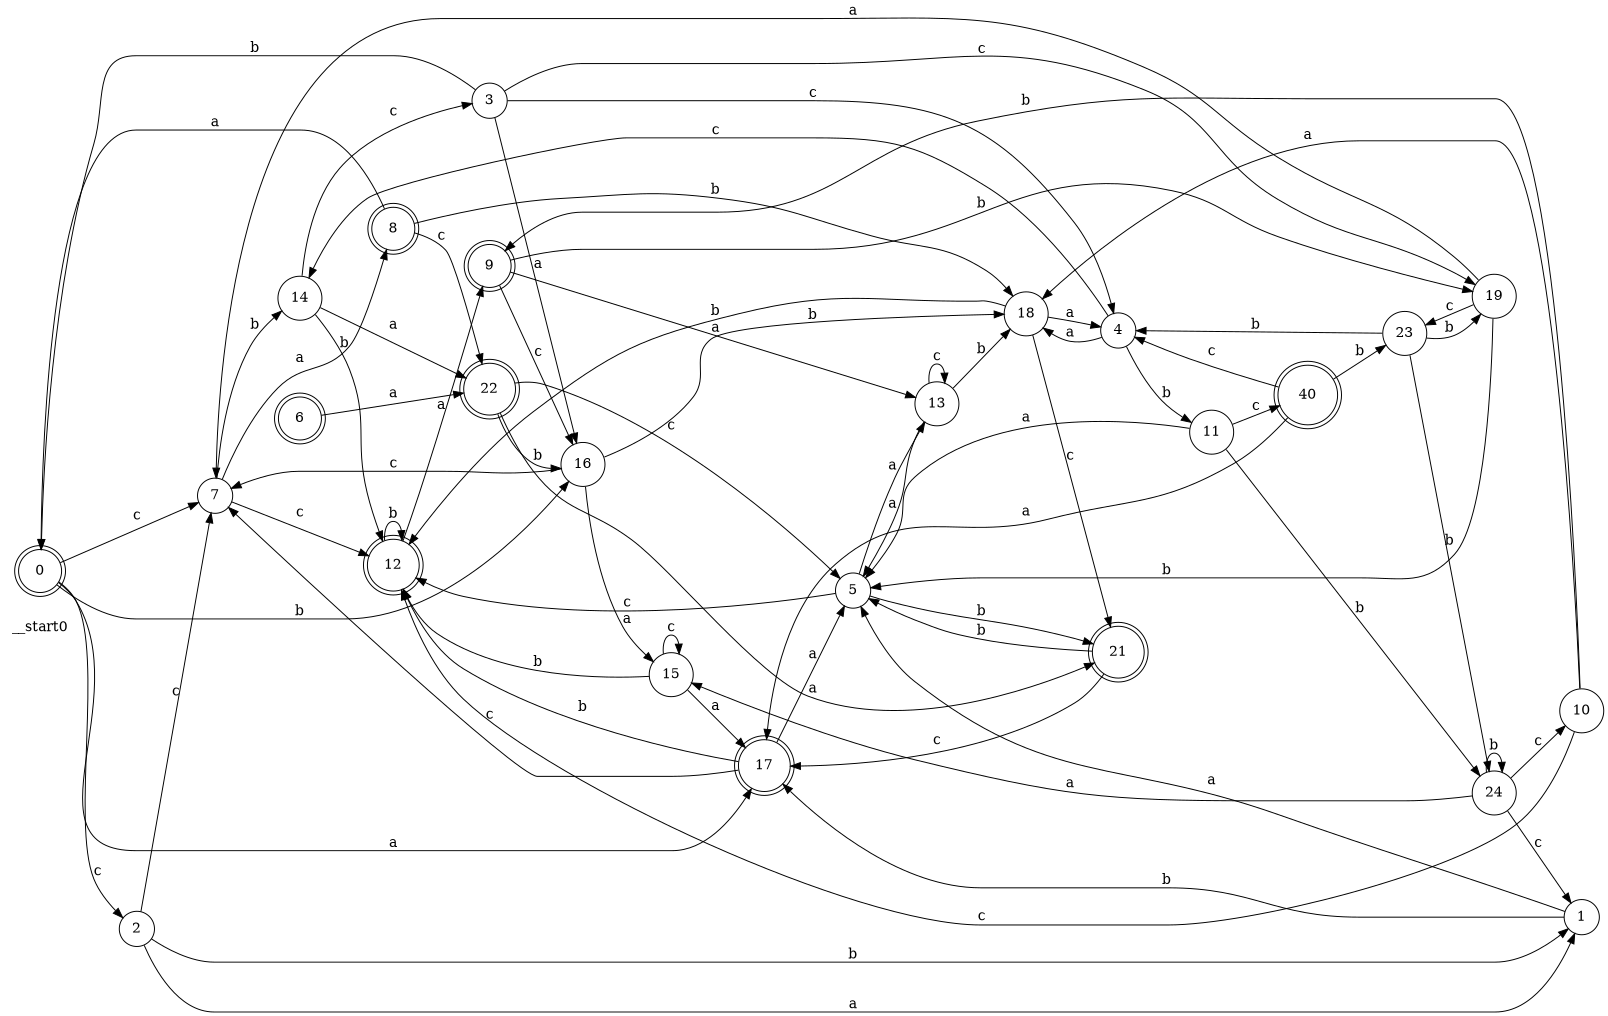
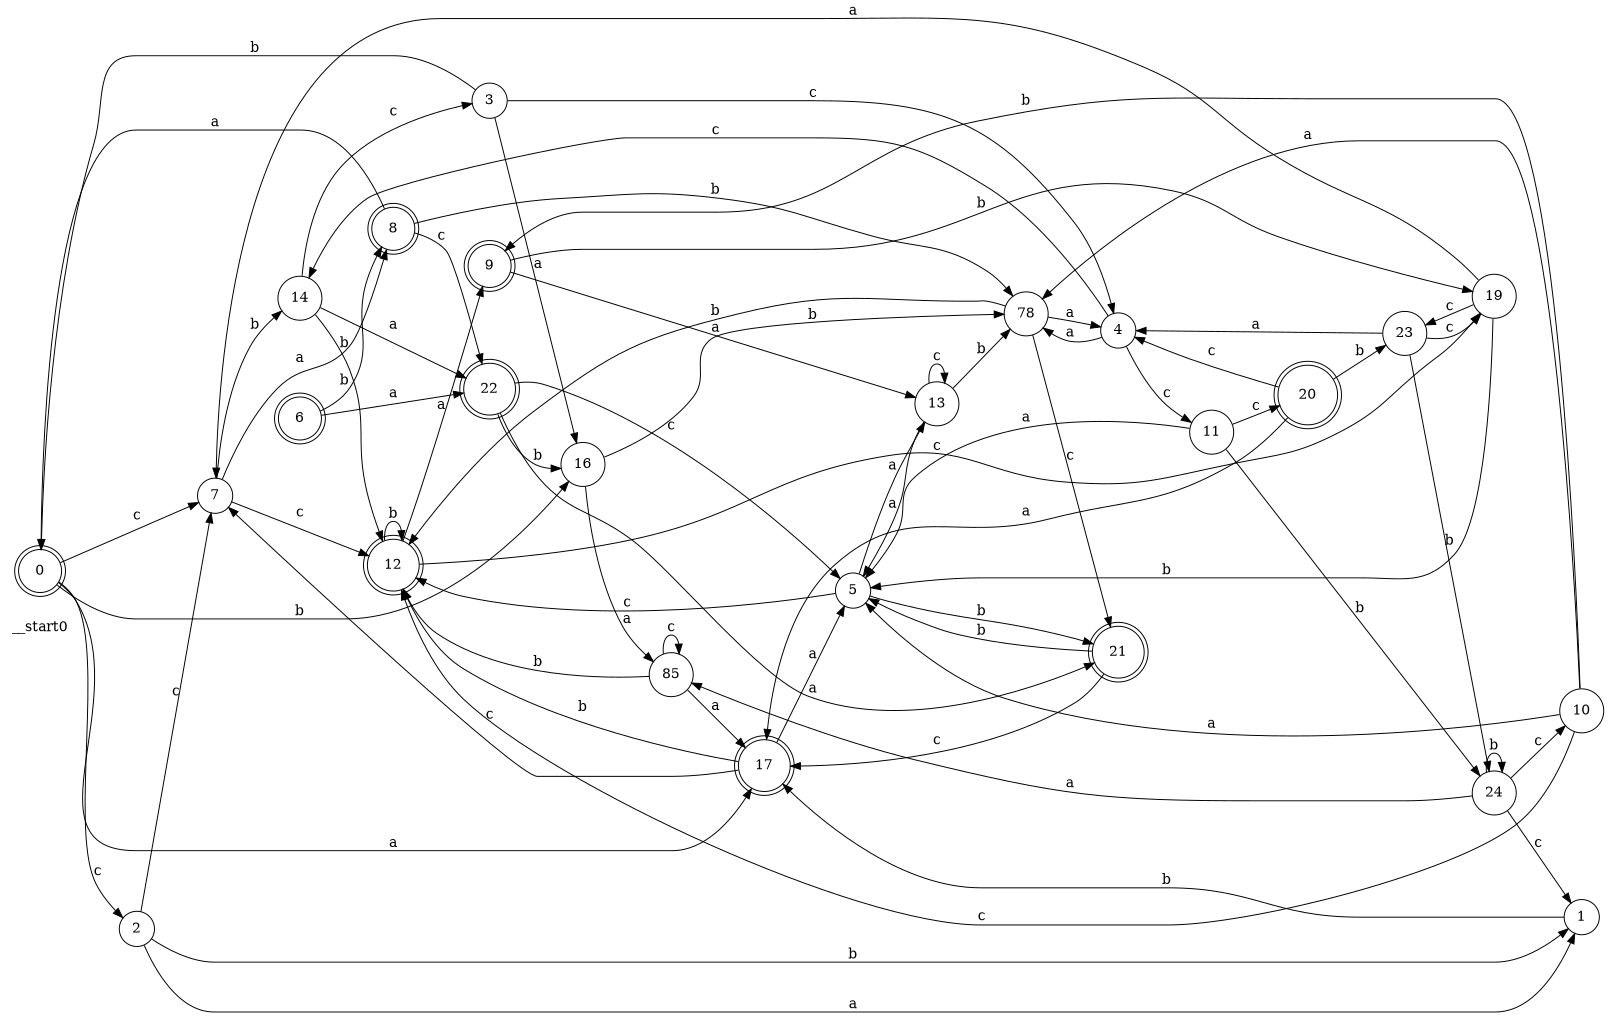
(1014, 57) -> (964, 458)
(1026, 314) -> (1026, 314)
(1256, 325) -> (1256, 325)
(1450, 328) -> (1450, 328)
none -> (363, 341)
(534, 360) -> none
(1167, 394) -> (1167, 394)
(1308, 395) -> (1308, 395)
(400, 471) -> none
(671, 675) -> (671, 675)
(1196, 791) -> (1201, 732)
